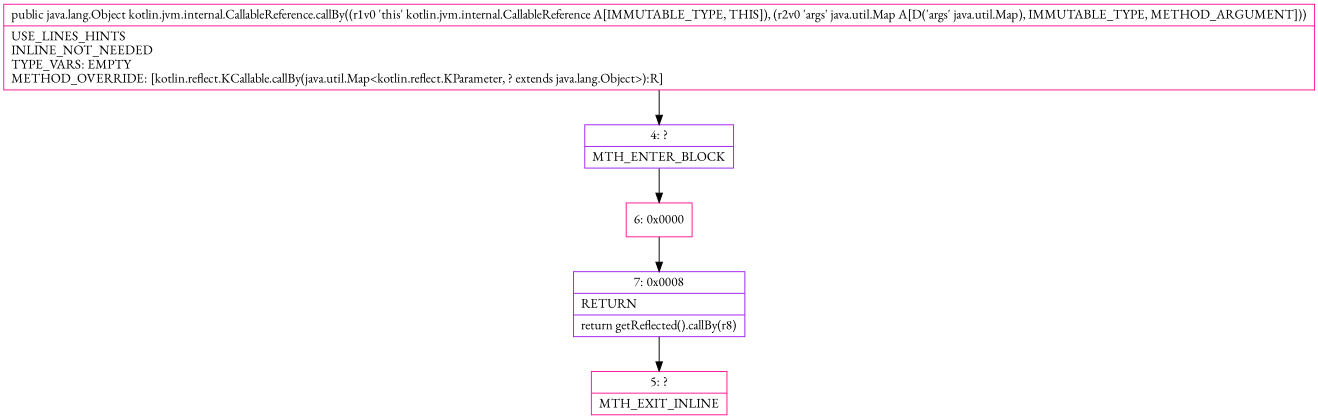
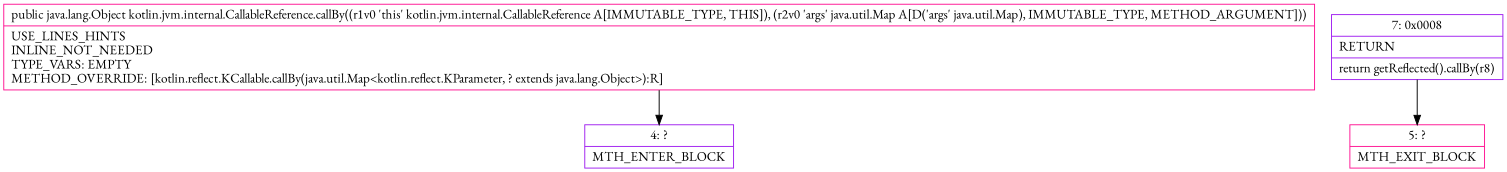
(659, 220) -> none
(659, 404) -> (1417, 157)
